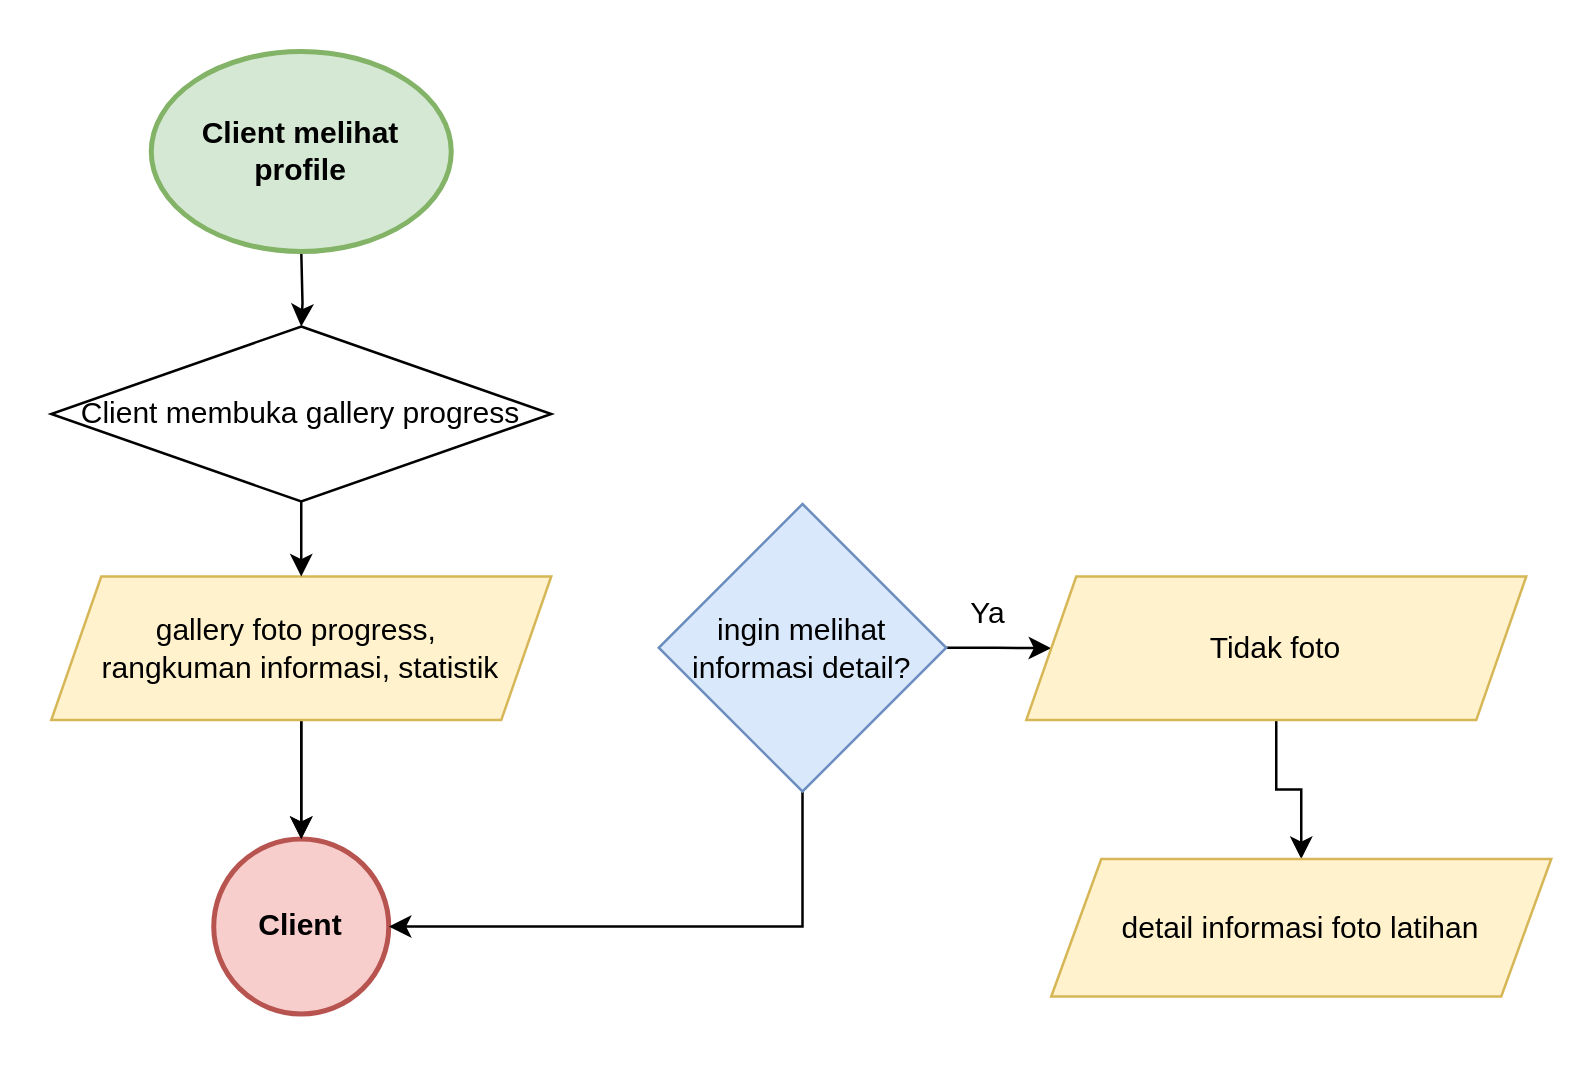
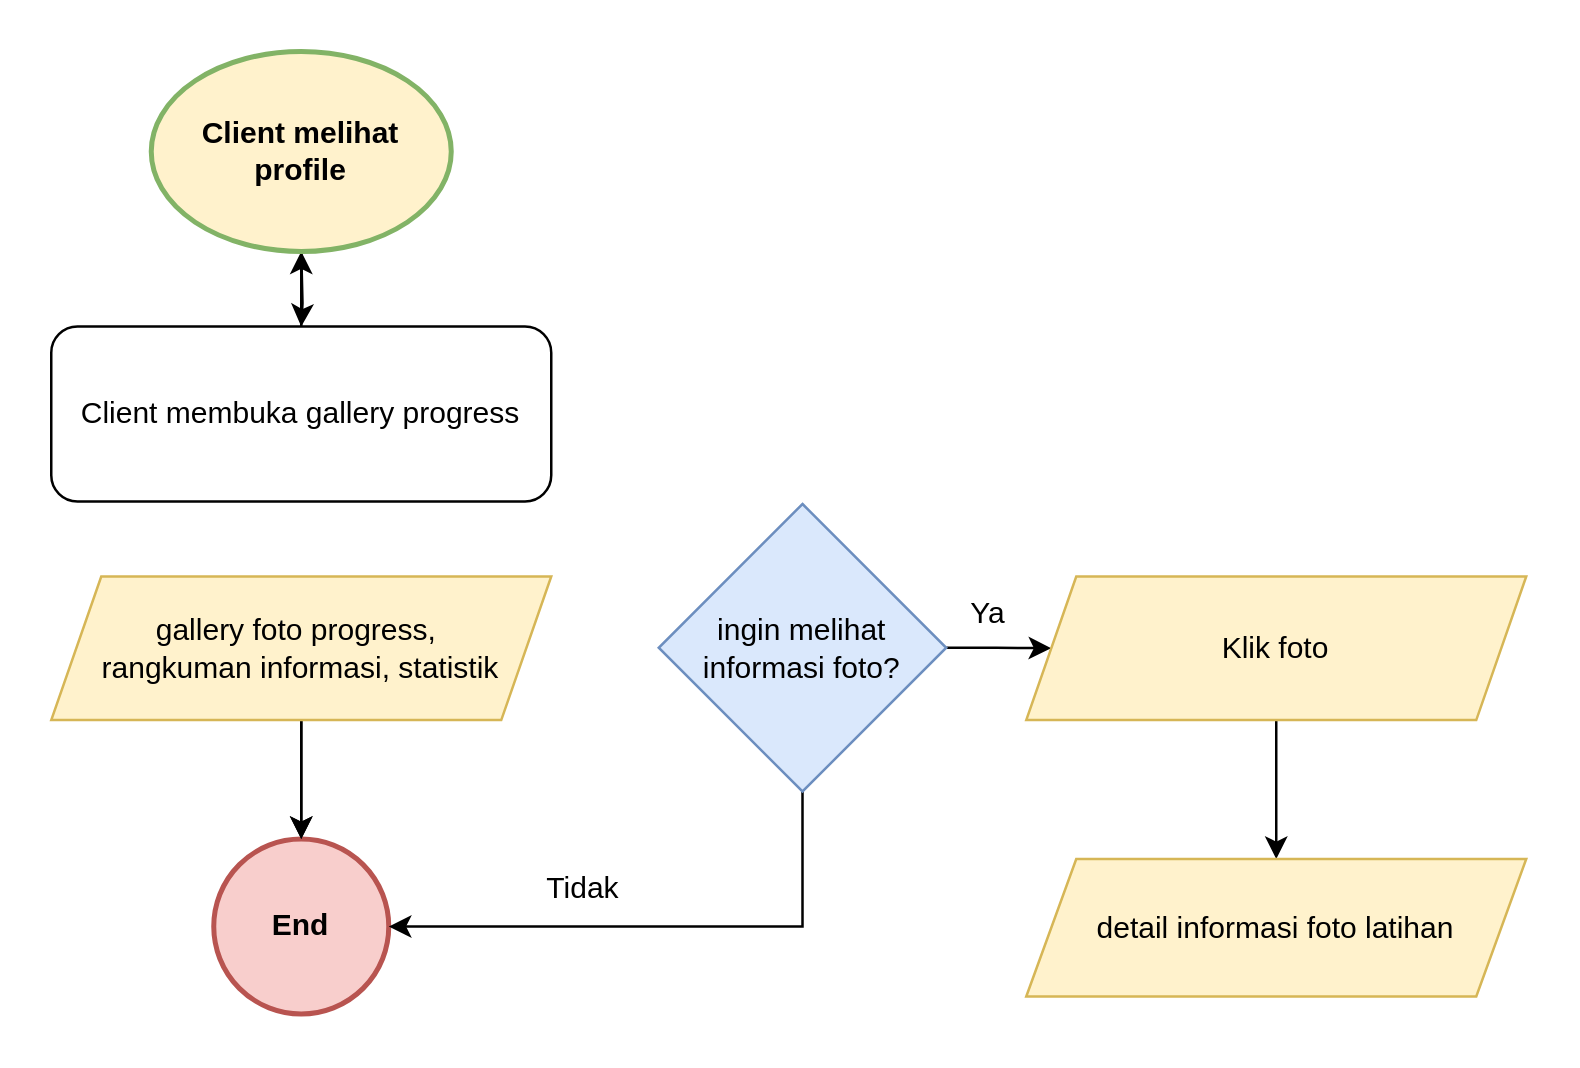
(301, 151) -> (301, 151)
(301, 414) -> (301, 414)
(301, 547) -> (301, 324)
(803, 649) -> (803, 649)
(1276, 649) -> (1276, 649)
none -> (584, 889)
(301, 926) -> (301, 926)
(1301, 928) -> (1276, 928)
